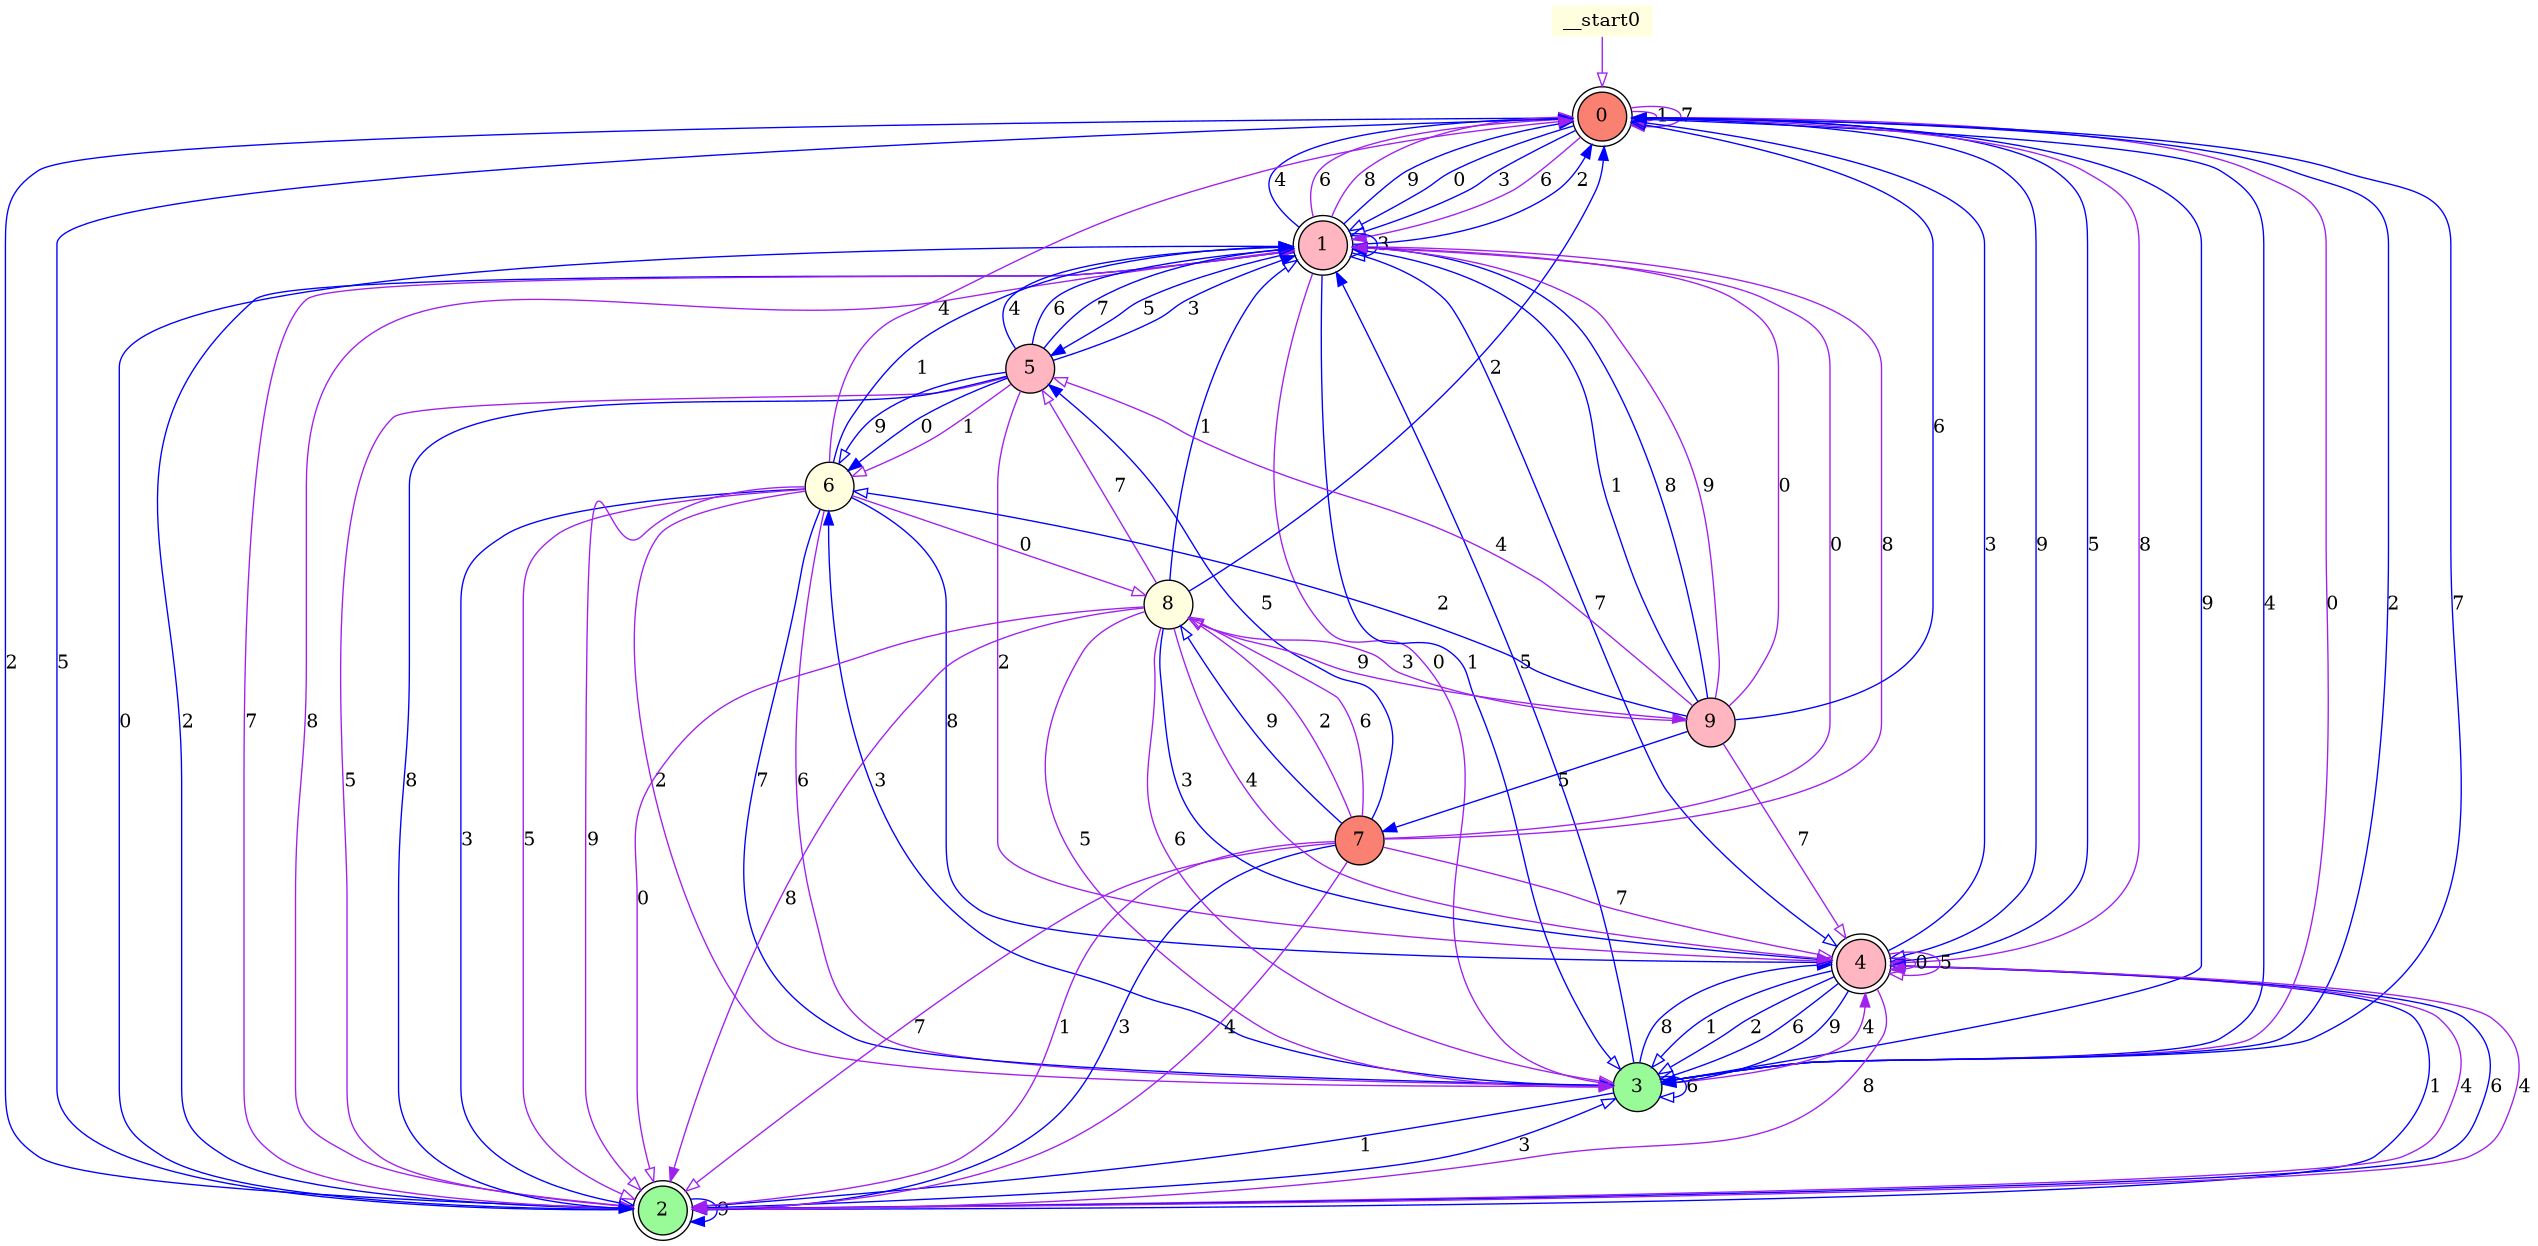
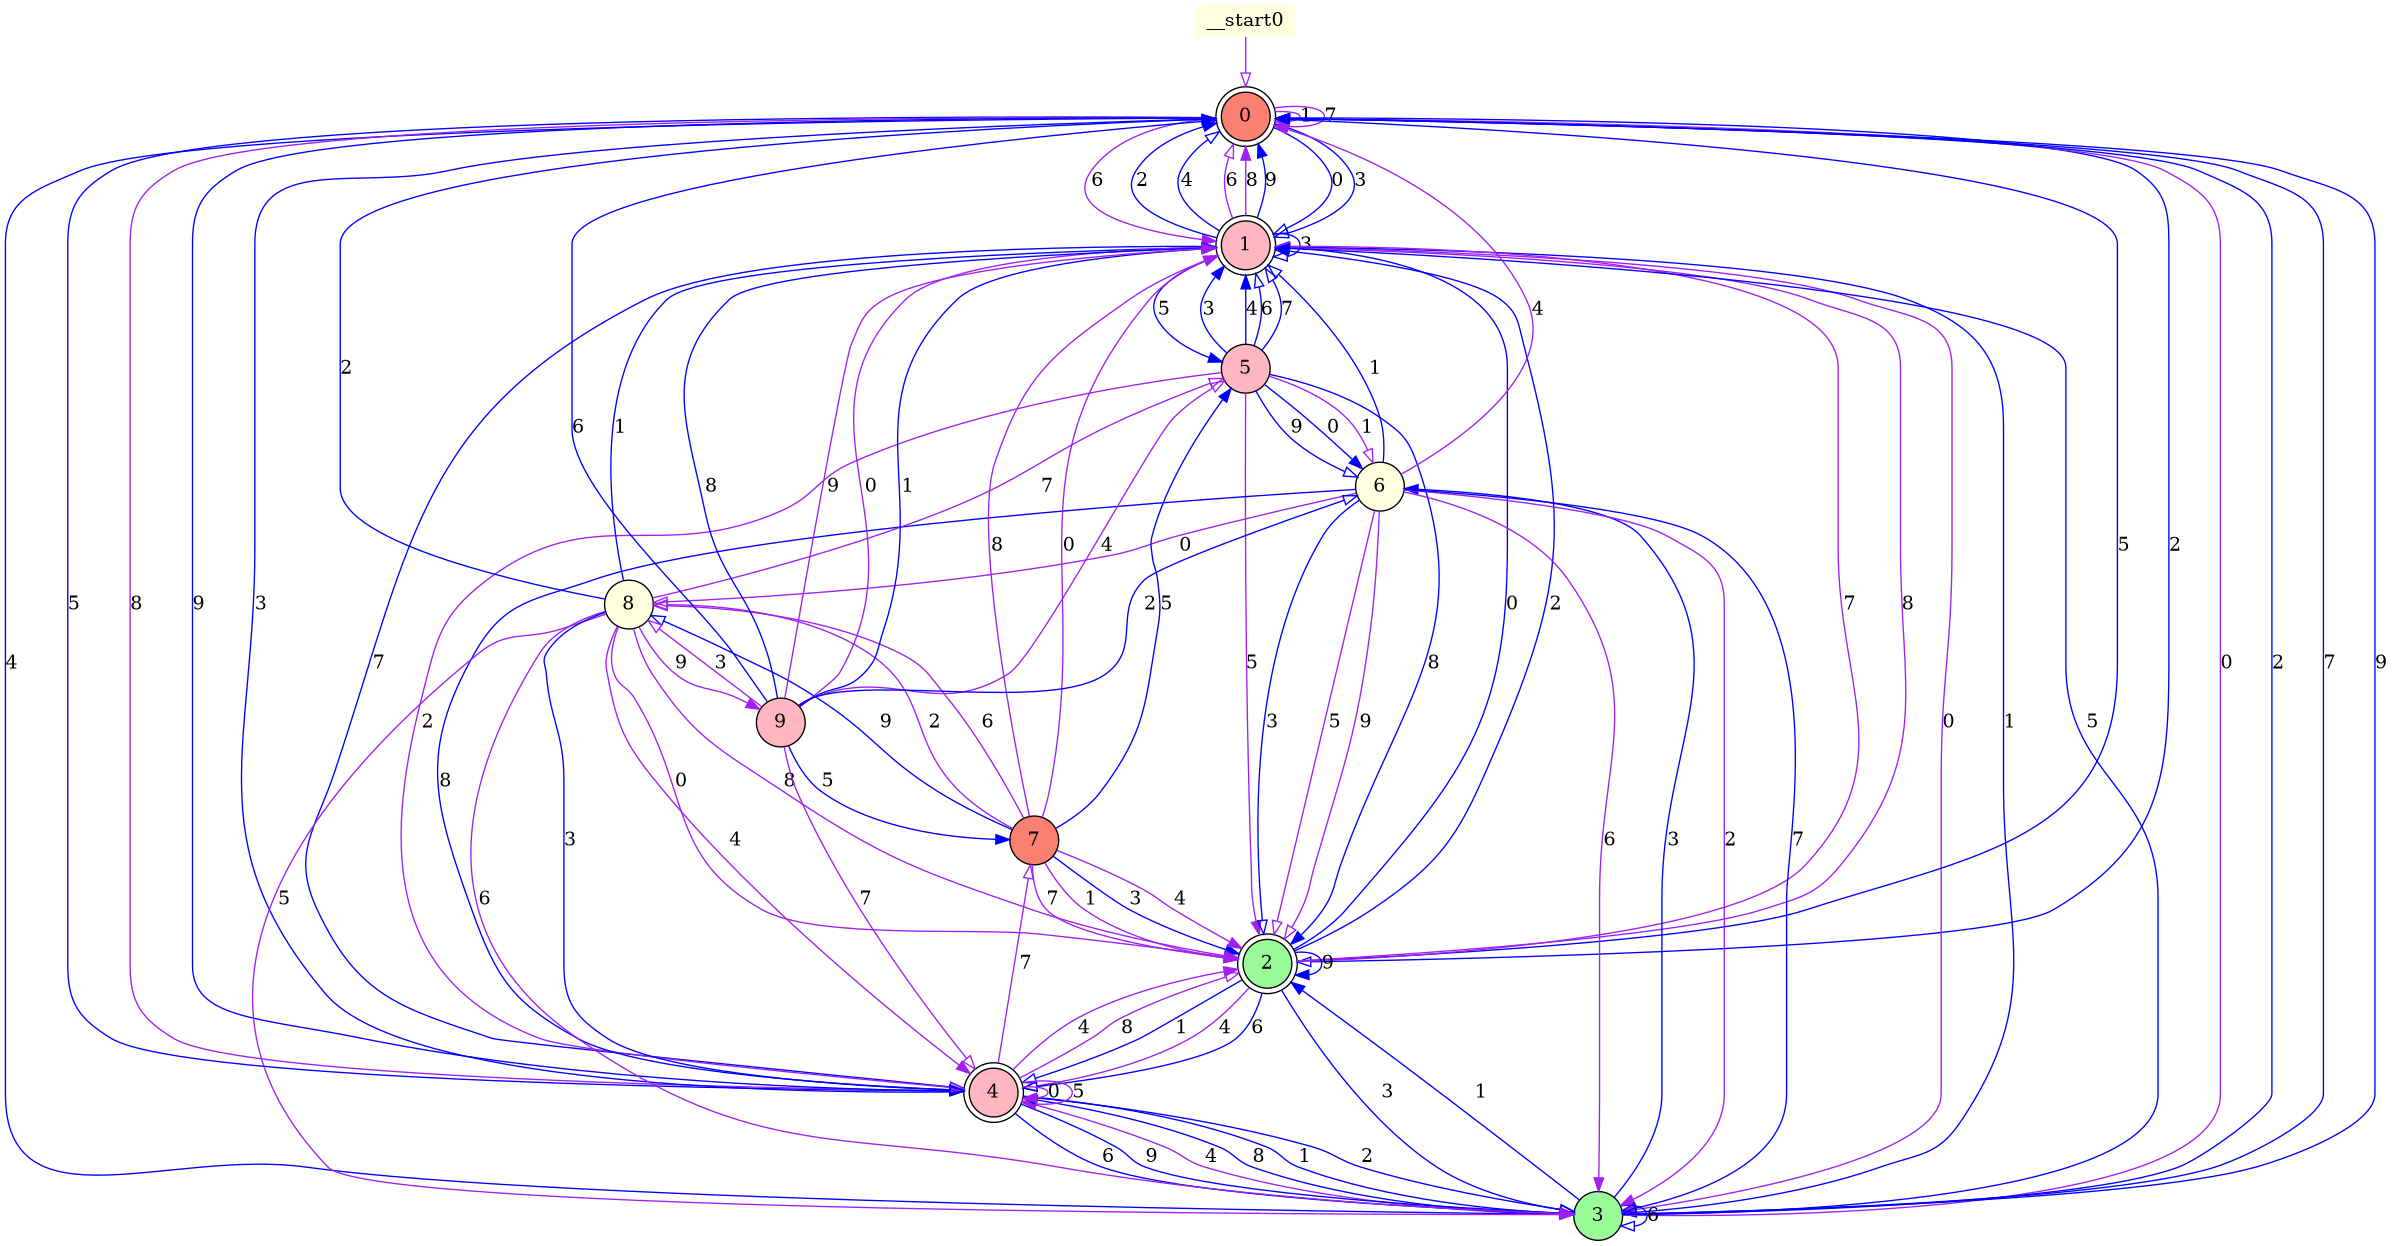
(1589, 902) -> (1013, 971)
